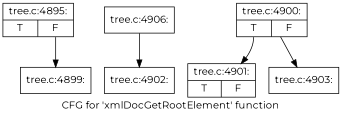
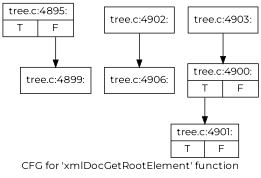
(139, 47) -> (139, 47)
(287, 49) -> (223, 45)
